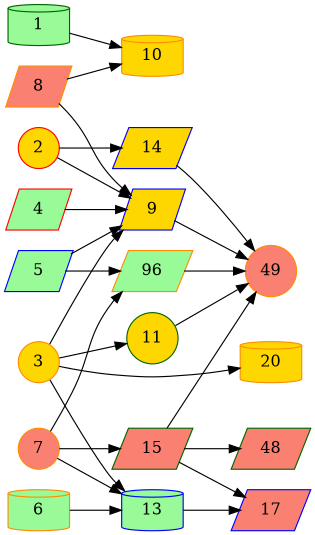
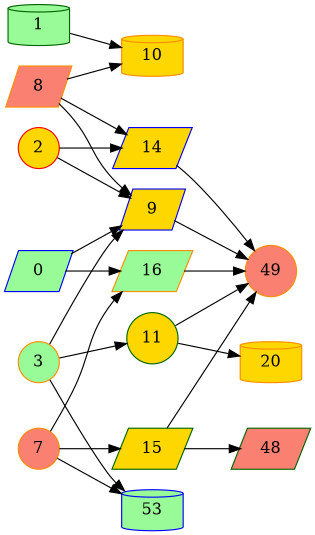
none -> (89, 114)
(39, 210) -> none
(39, 271) -> (39, 271)
(152, 271) -> (152, 271)
(39, 362) -> (39, 362)
(144, 377) -> (203, 349)
(152, 449) -> (152, 449)
(39, 510) -> none
(152, 510) -> (152, 510)
(271, 510) -> none
